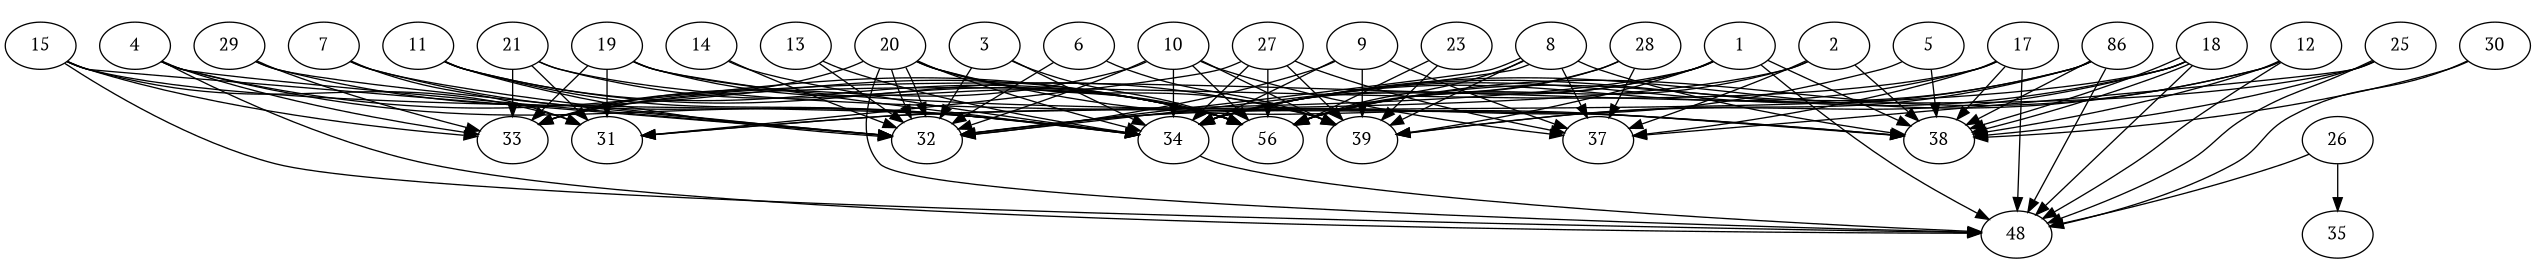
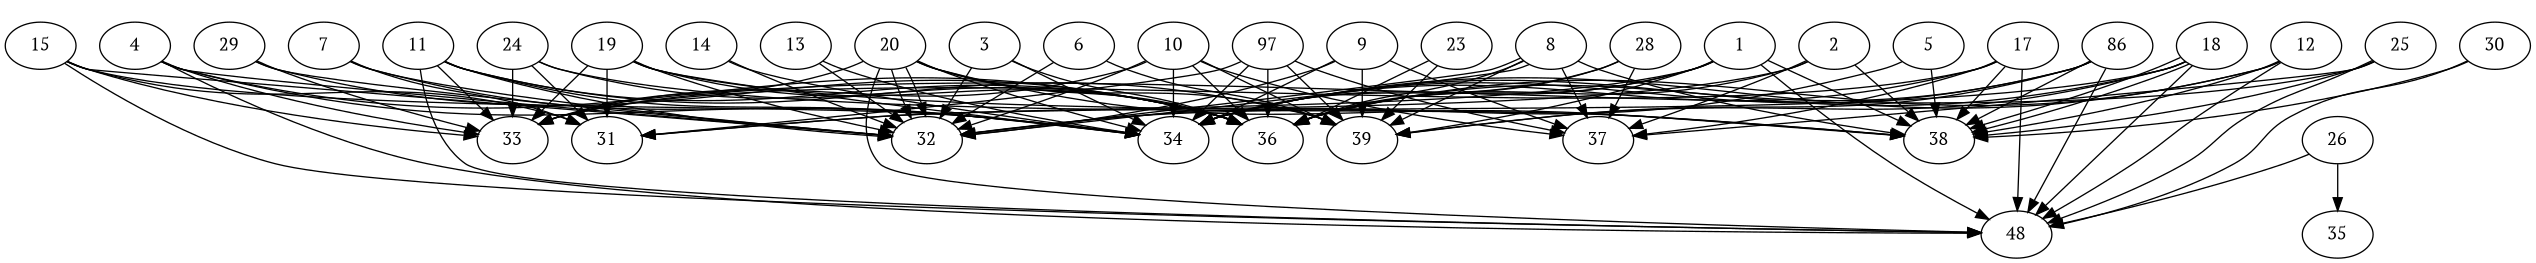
(513, 46) -> (513, 46)
(1268, 46) -> (1268, 46)
none -> (449, 77)
none -> (756, 101)
(1268, 140) -> (1268, 140)
(1582, 209) -> (1162, 214)
